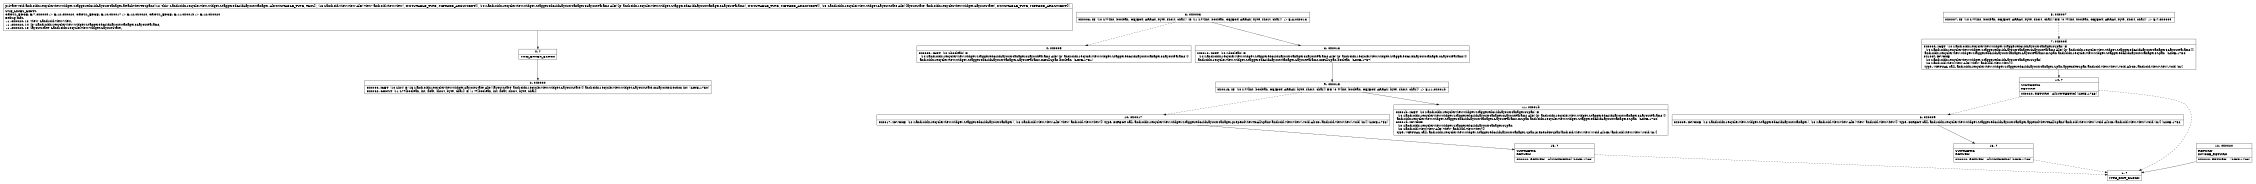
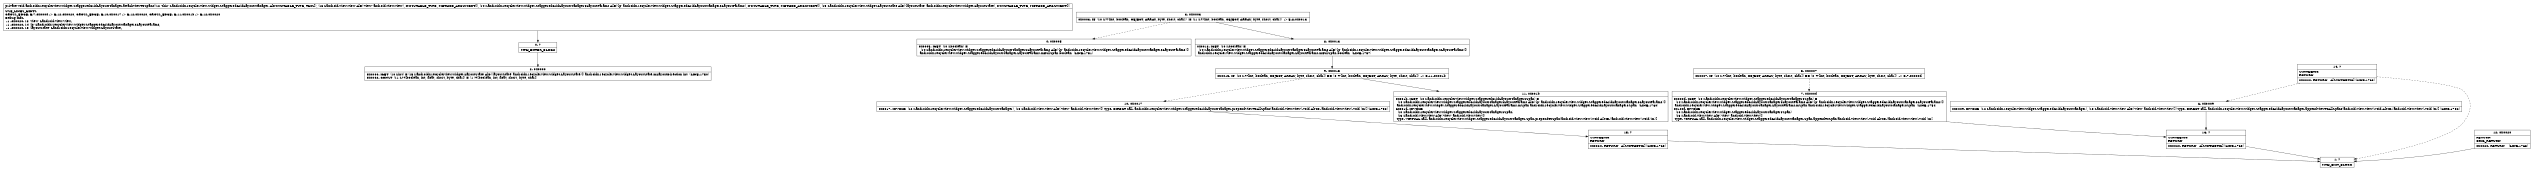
(2059, 72) -> (2055, 130)
(2213, 154) -> (2489, 141)
(1850, 165) -> (1993, 151)
(2069, 166) -> (2282, 153)
